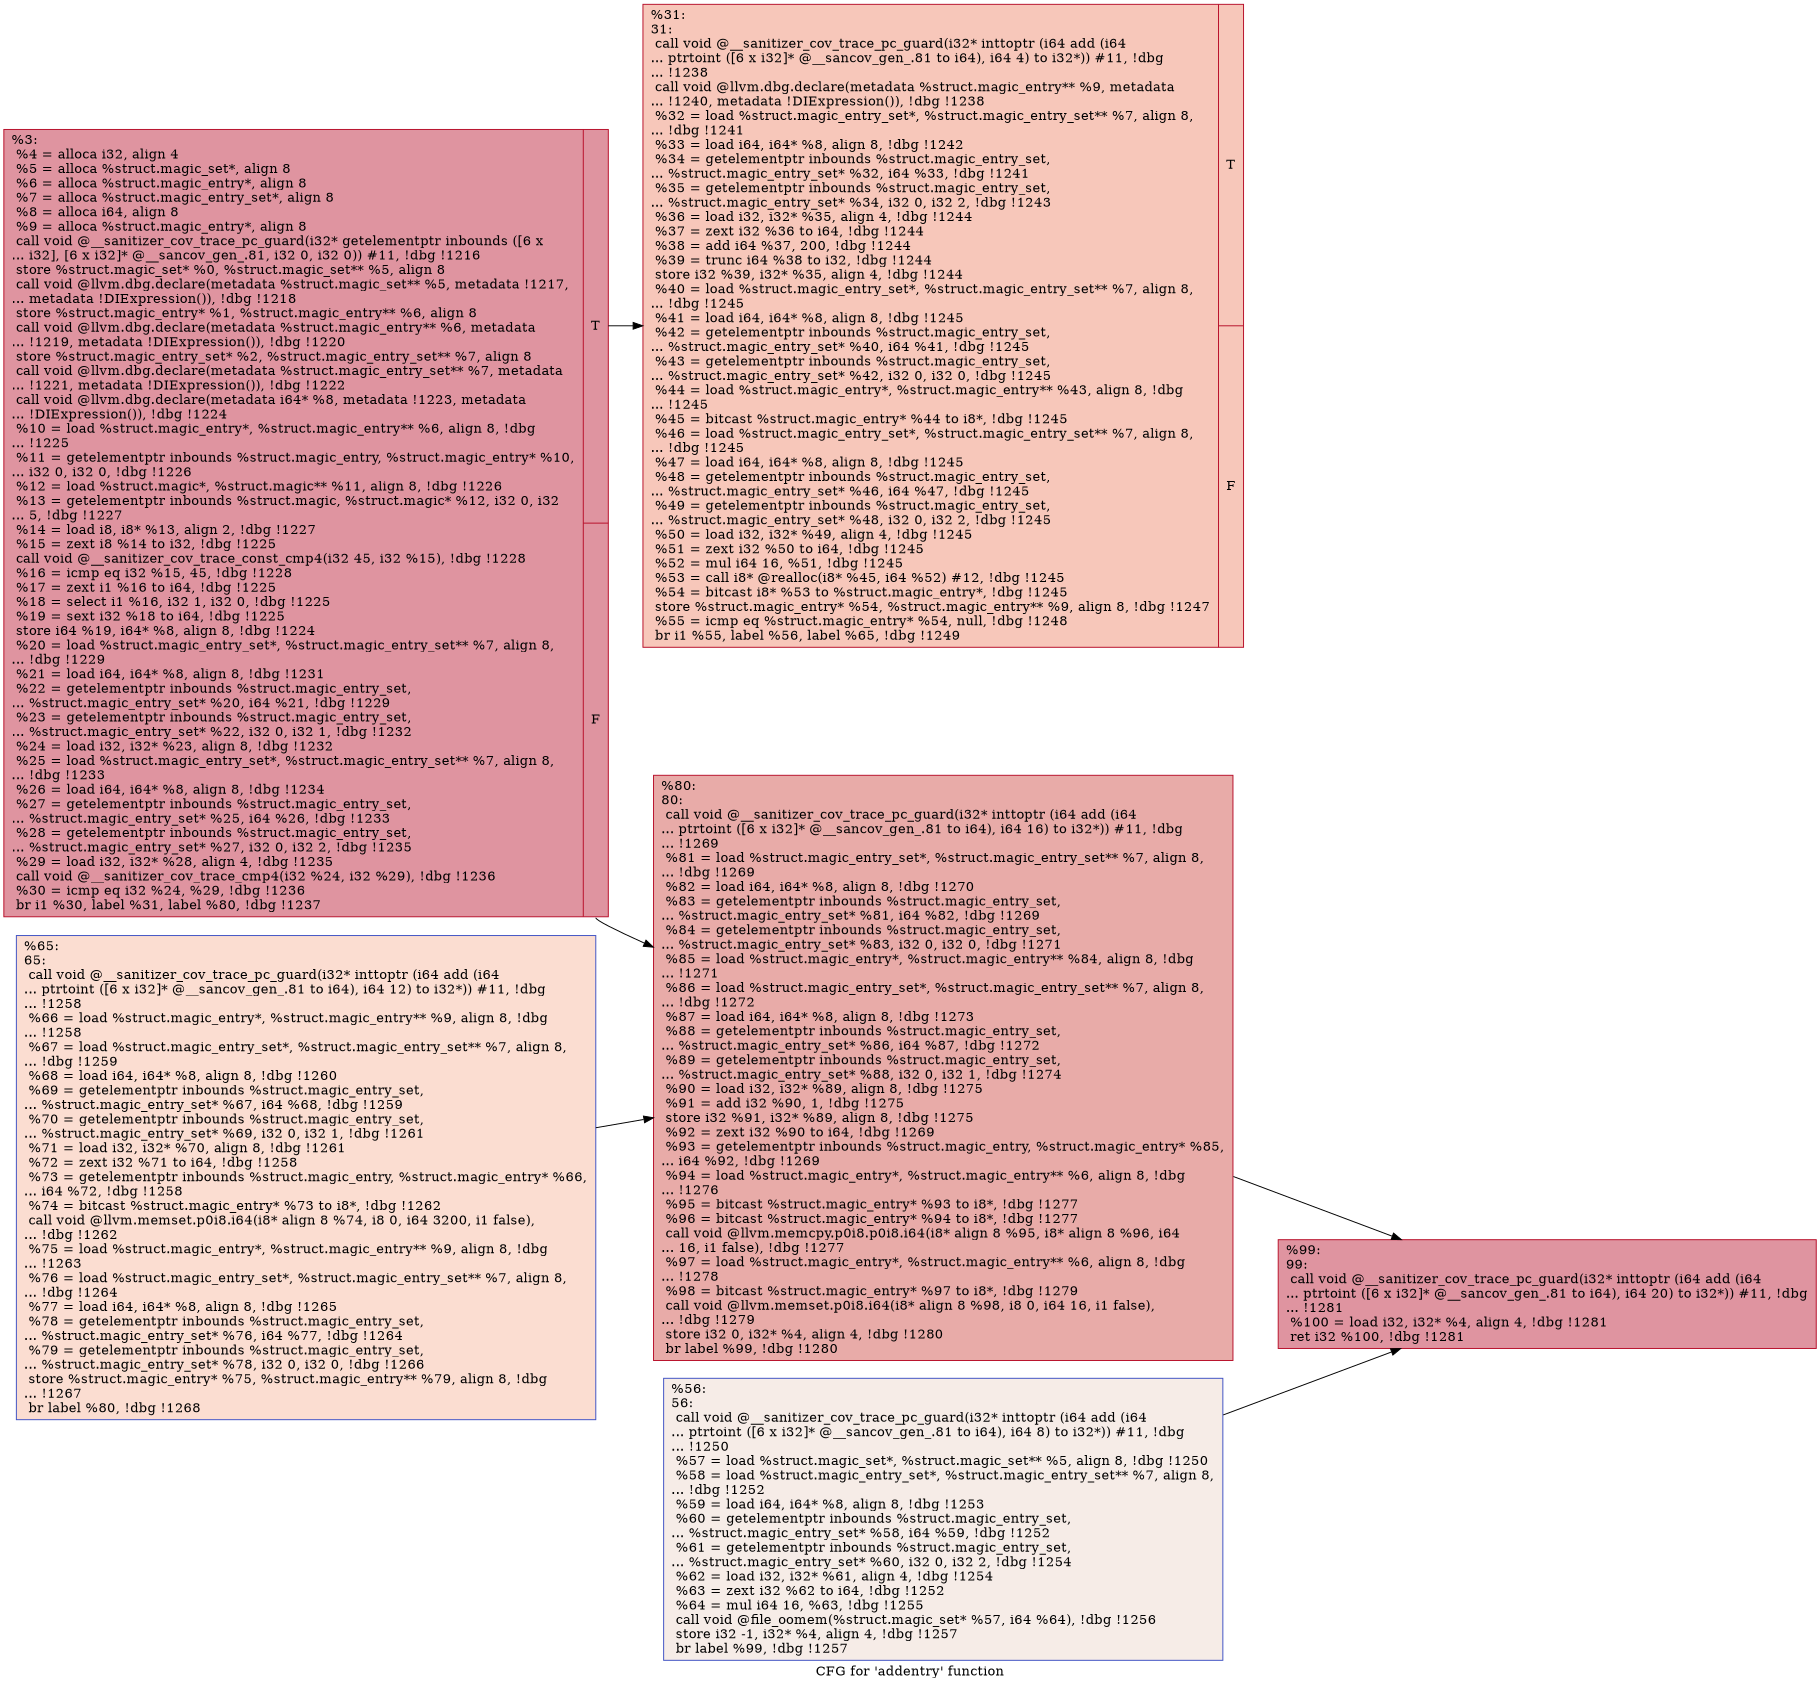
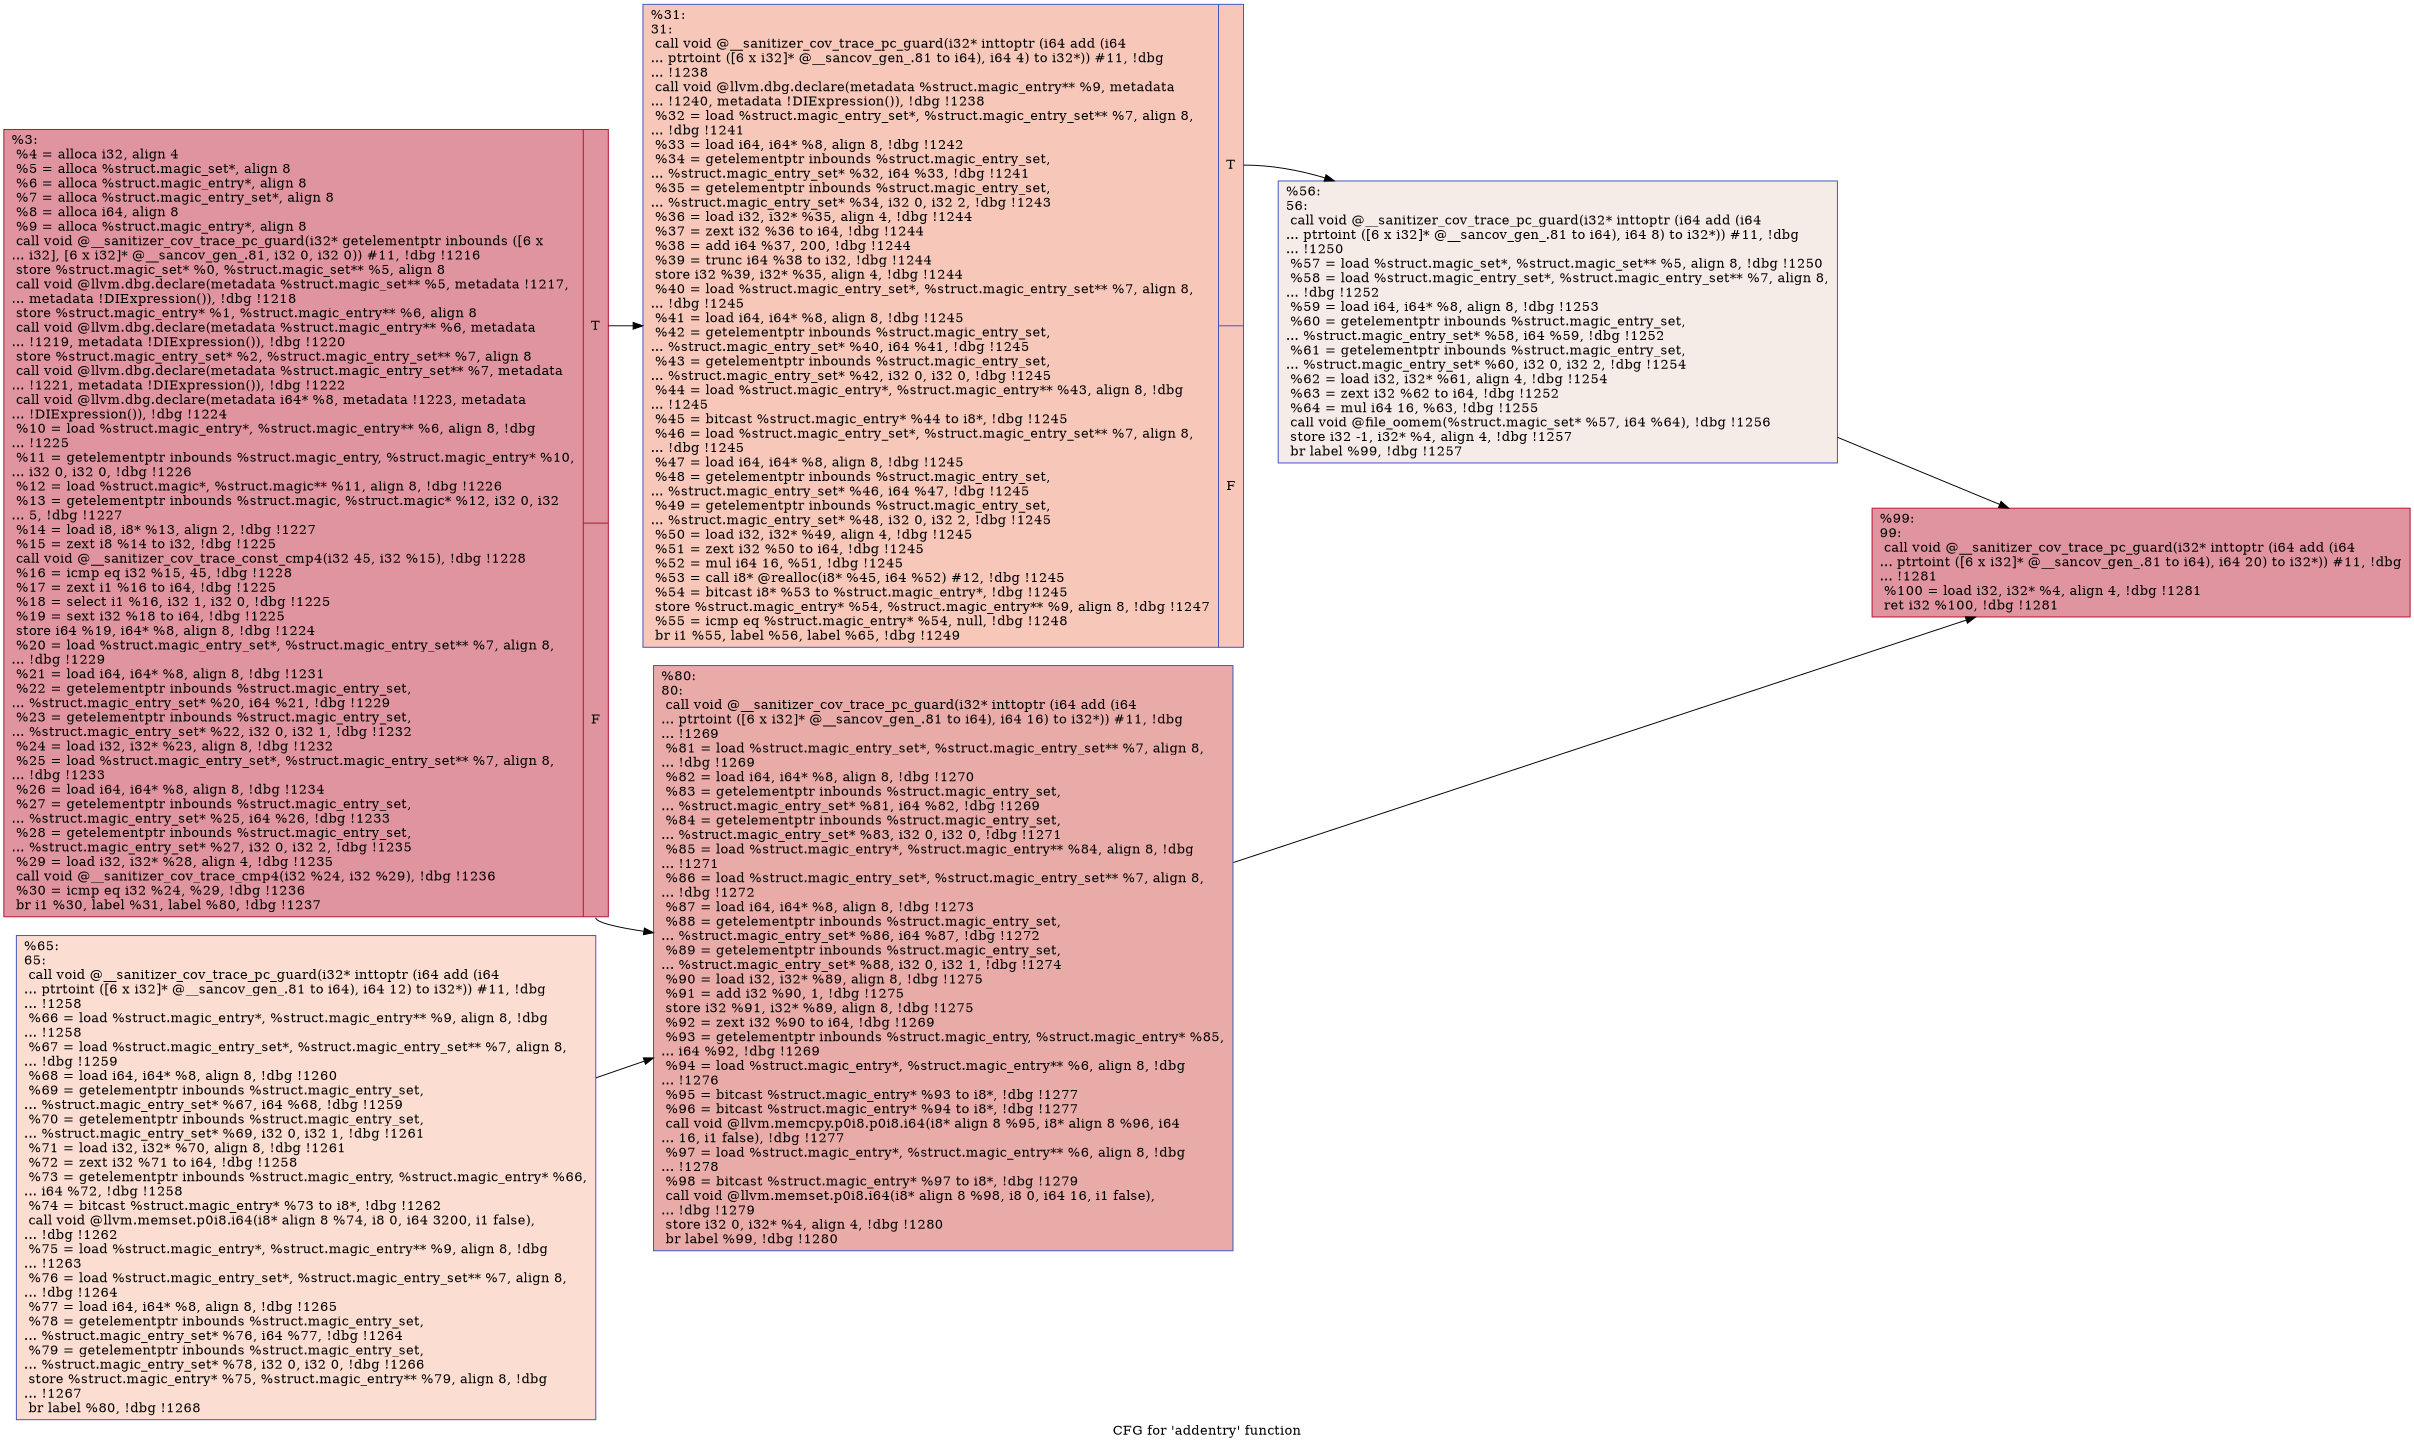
none -> (1285, 169)
(943, 326) -> (943, 326)
(943, 1068) -> (943, 958)
